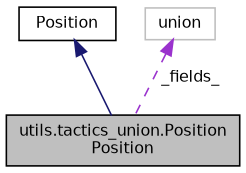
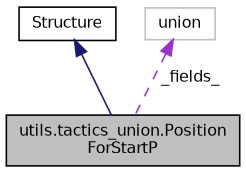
(67, 24) -> (67, 24)
(123, 140) -> (123, 140)
